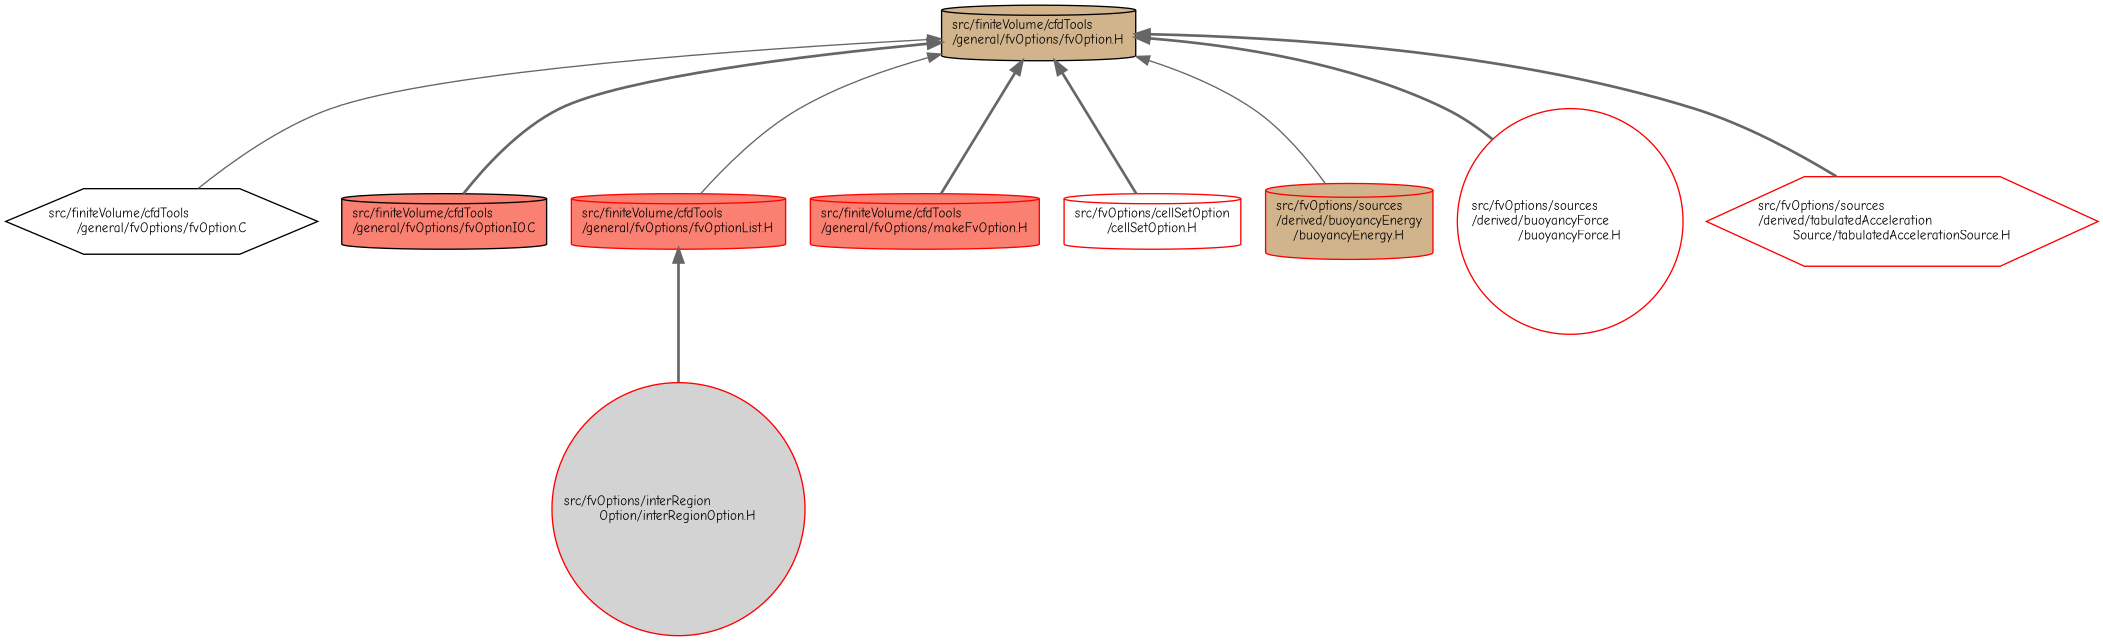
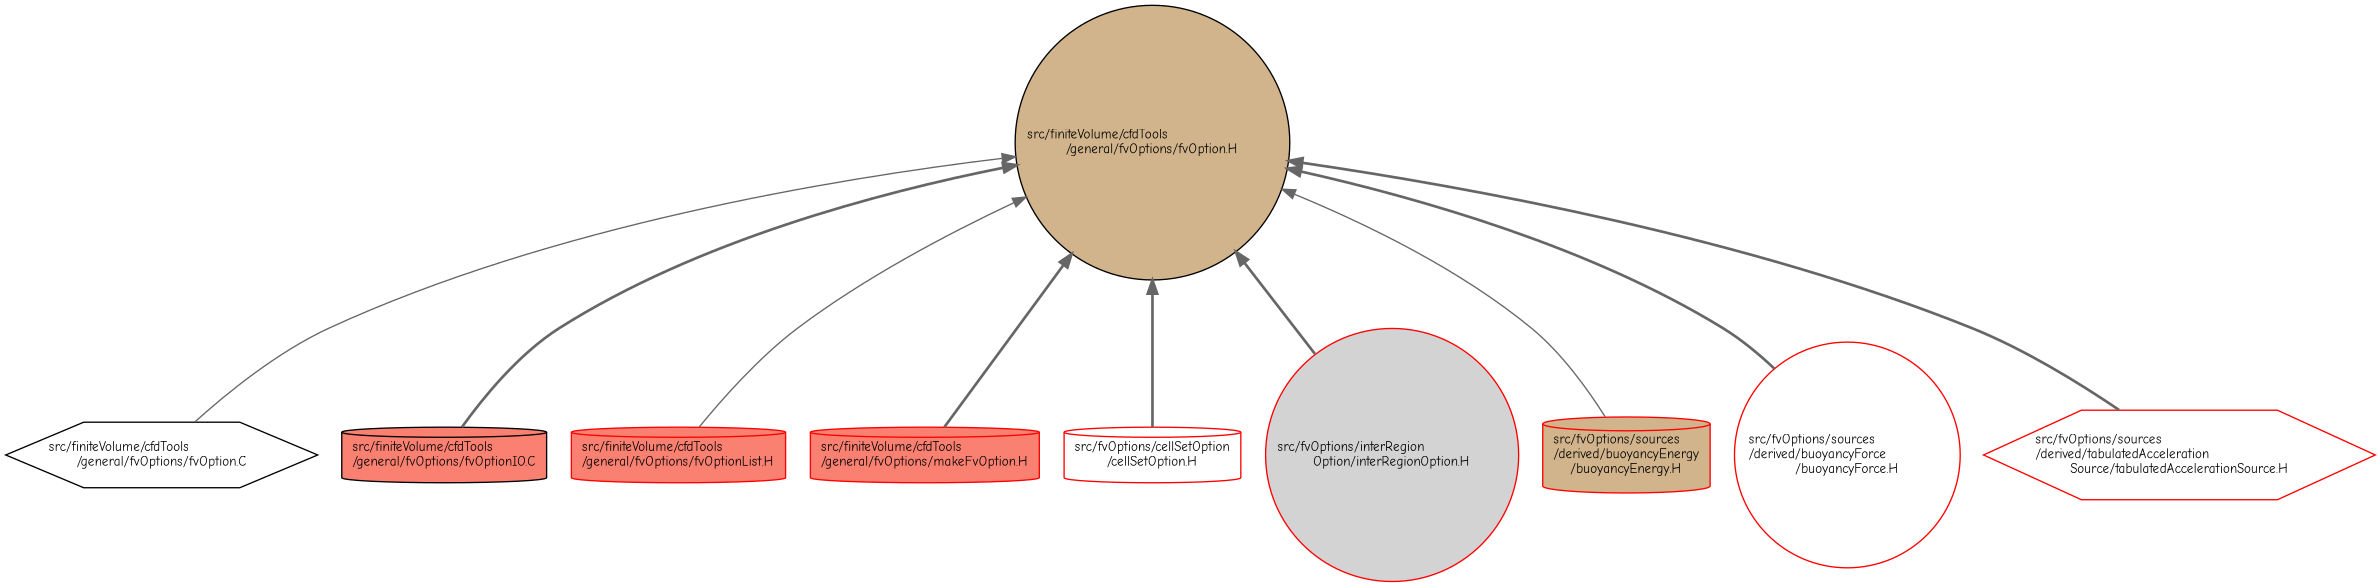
(1039, 33) -> (1152, 143)
(678, 323) -> (1280, 308)
